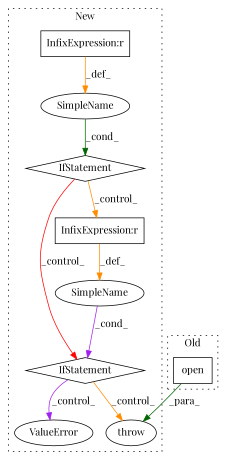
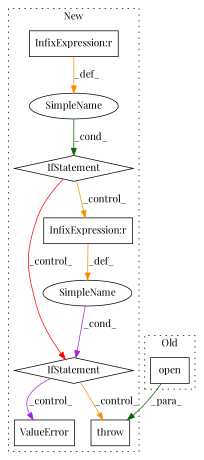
(54, 433) -> (44, 433)
(131, 433) -> (110, 433)
